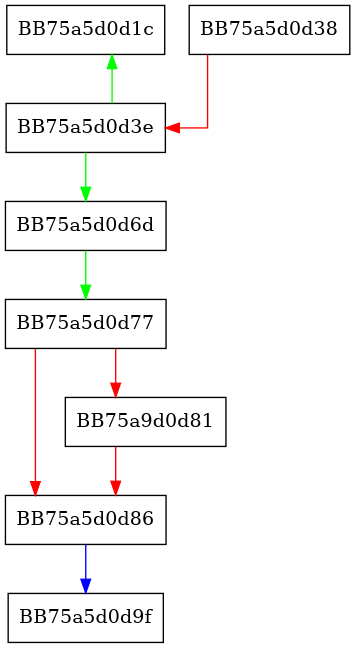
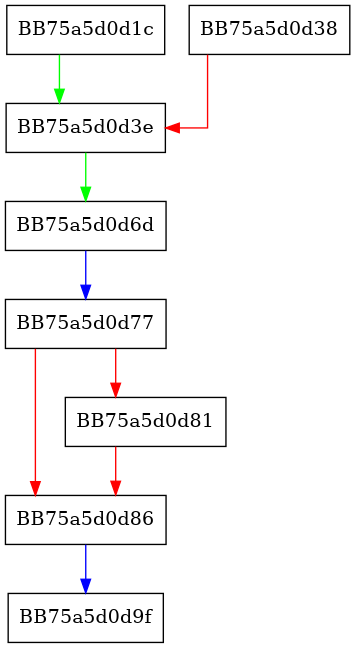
(112, 86) -> (59, 72)
(86, 268) -> (86, 268)
(146, 422) -> (146, 422)
